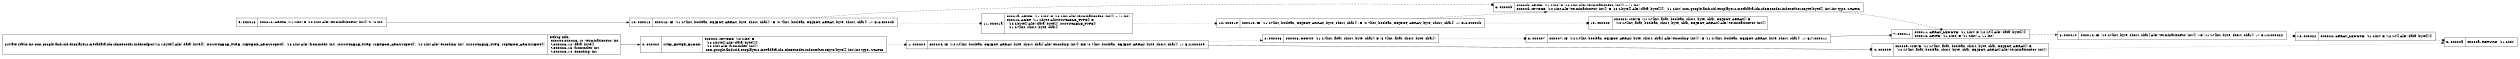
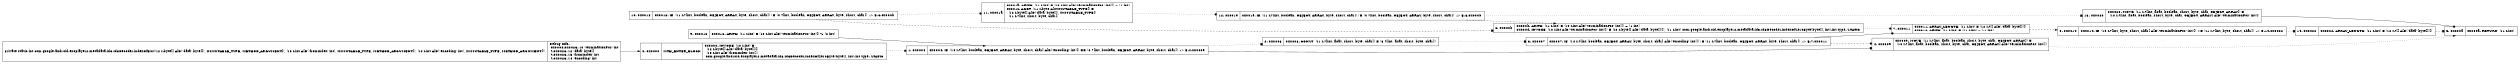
(1891, 19) -> (1876, 29)
none -> (2357, 19)
(507, 22) -> (911, 42)
(1234, 41) -> (1232, 45)
none -> (1850, 43)
